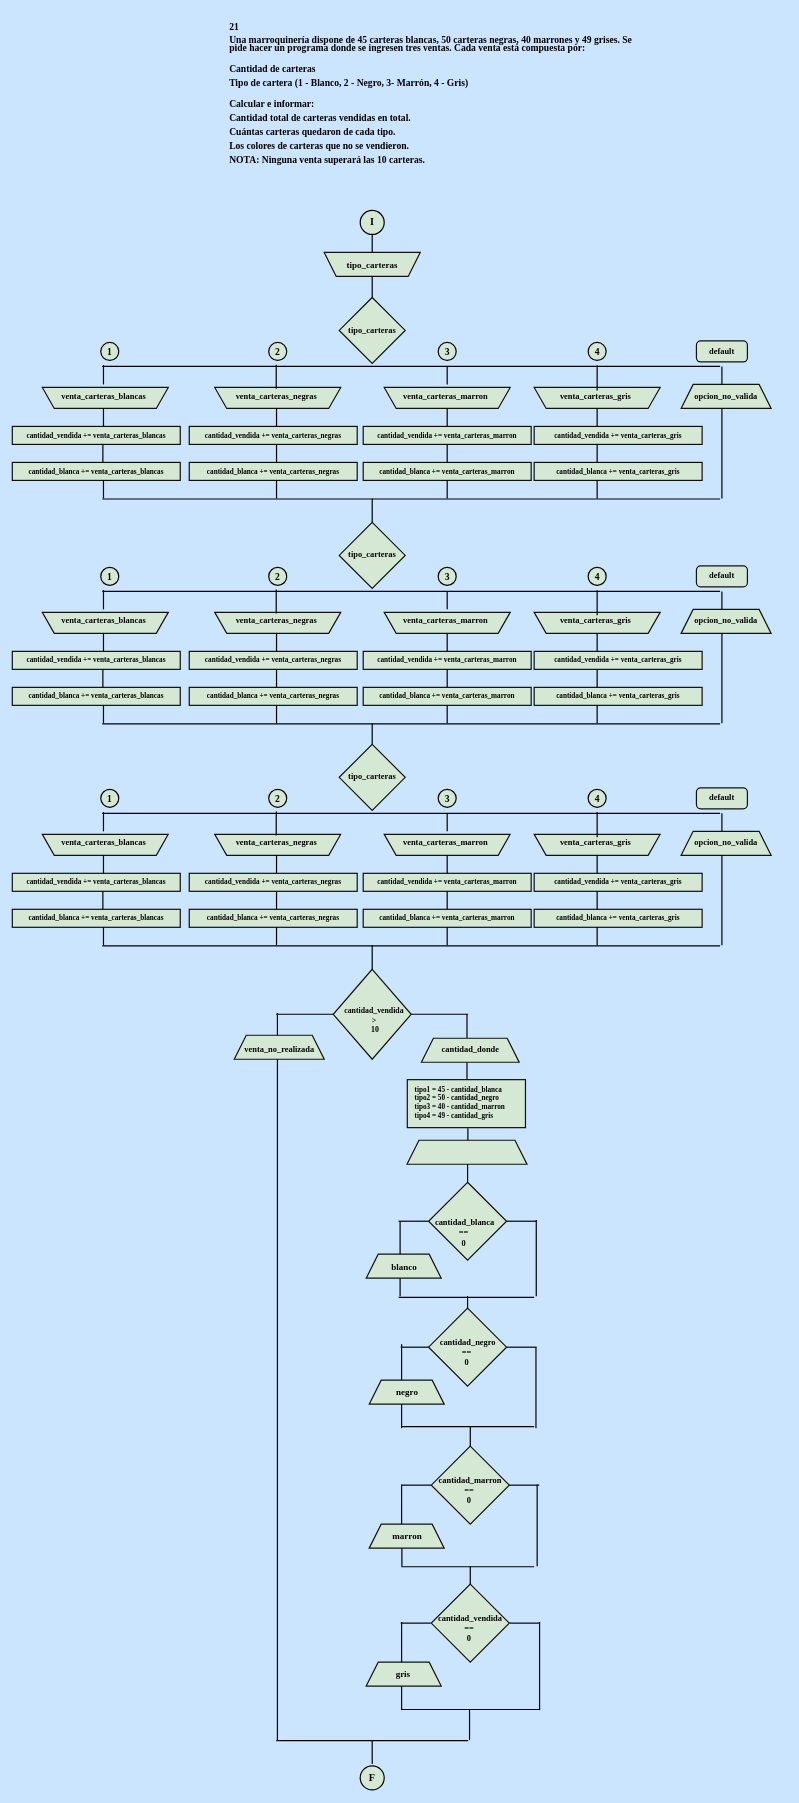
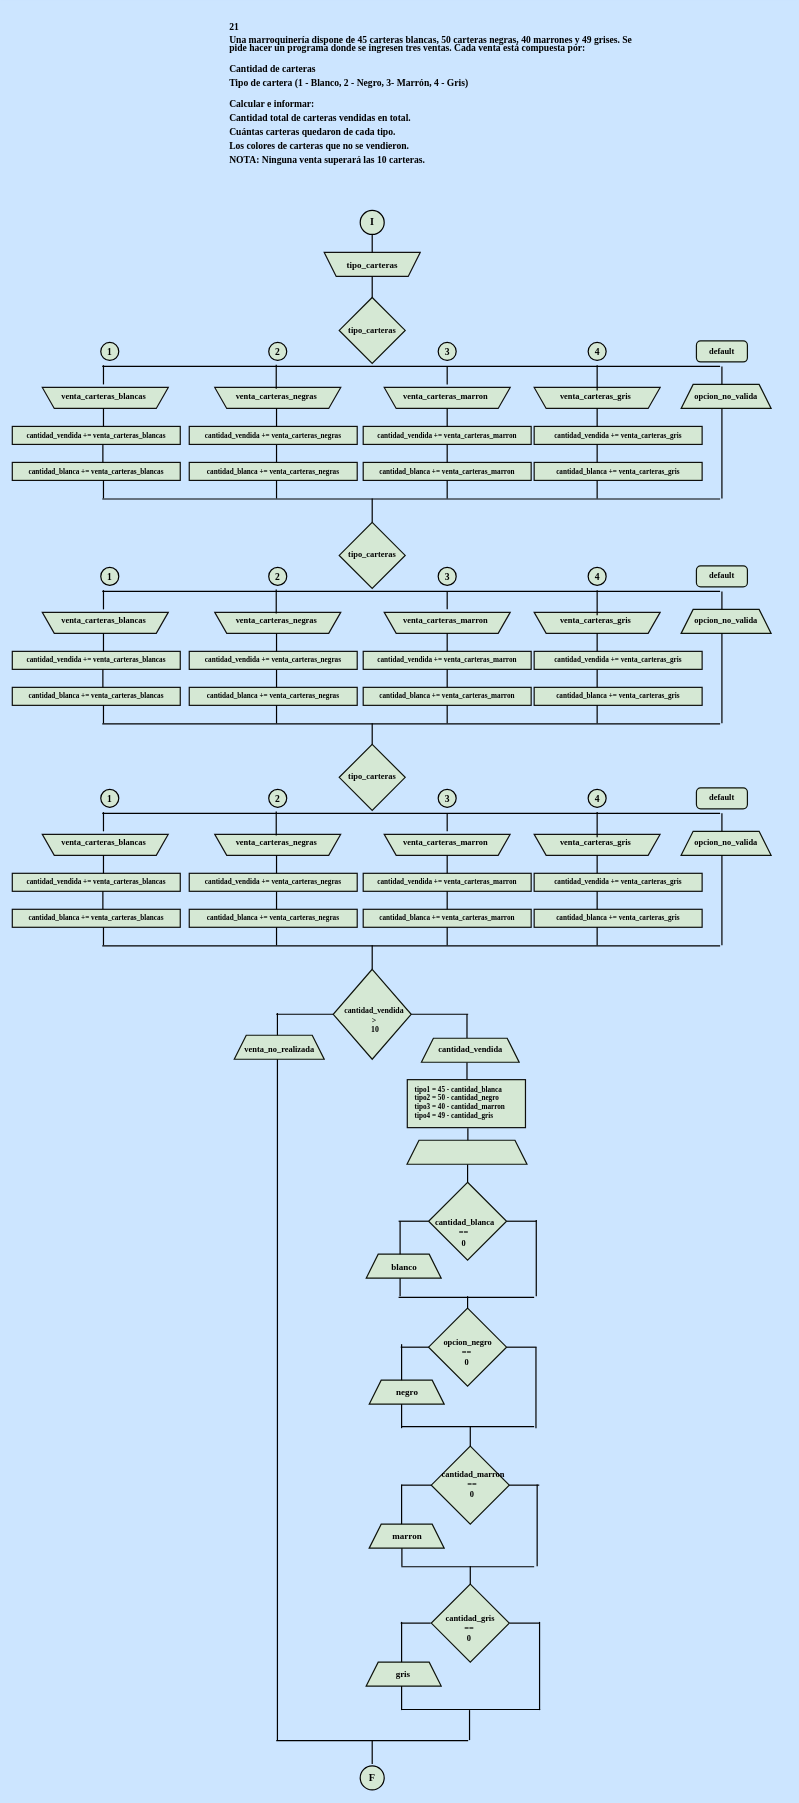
(471, 1050) -> (471, 1050)
(468, 1353) -> (468, 1353)
(470, 1491) -> (473, 1485)
(470, 1629) -> (470, 1629)
